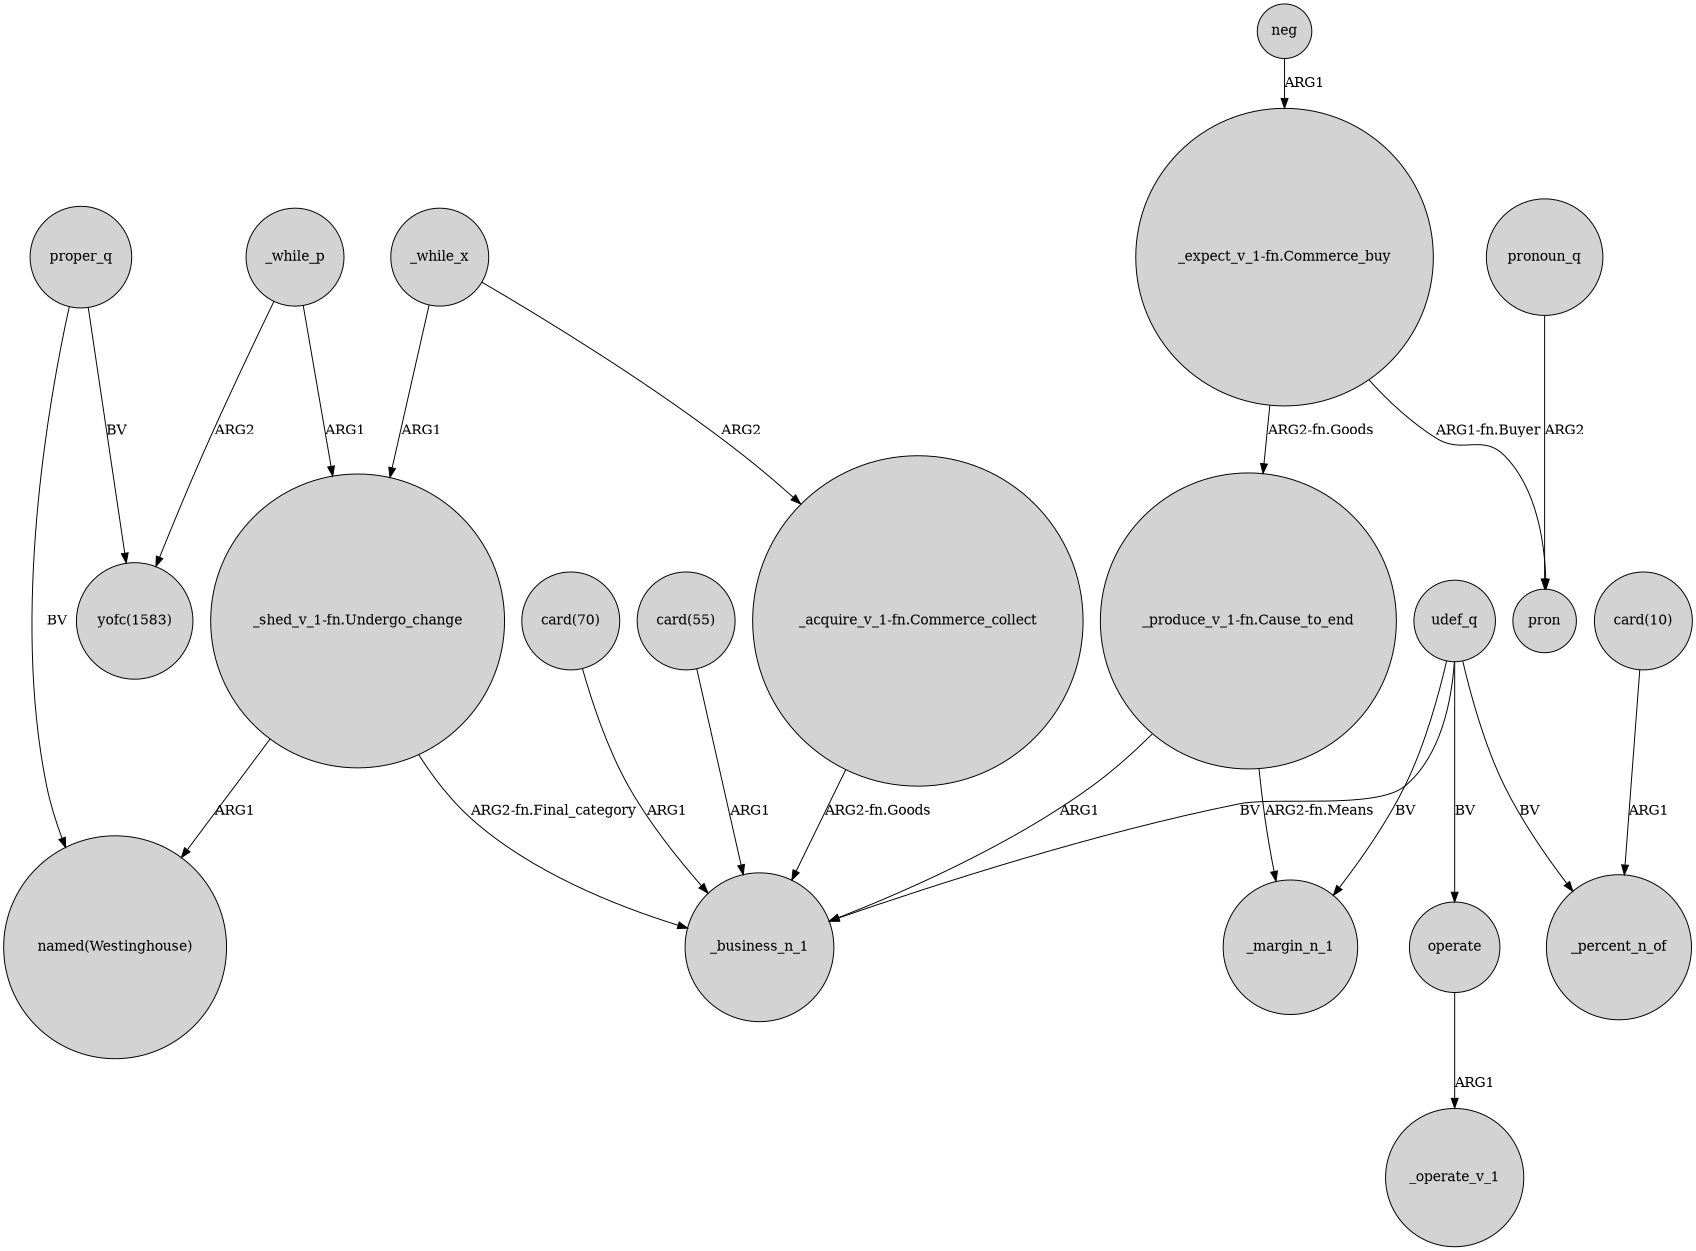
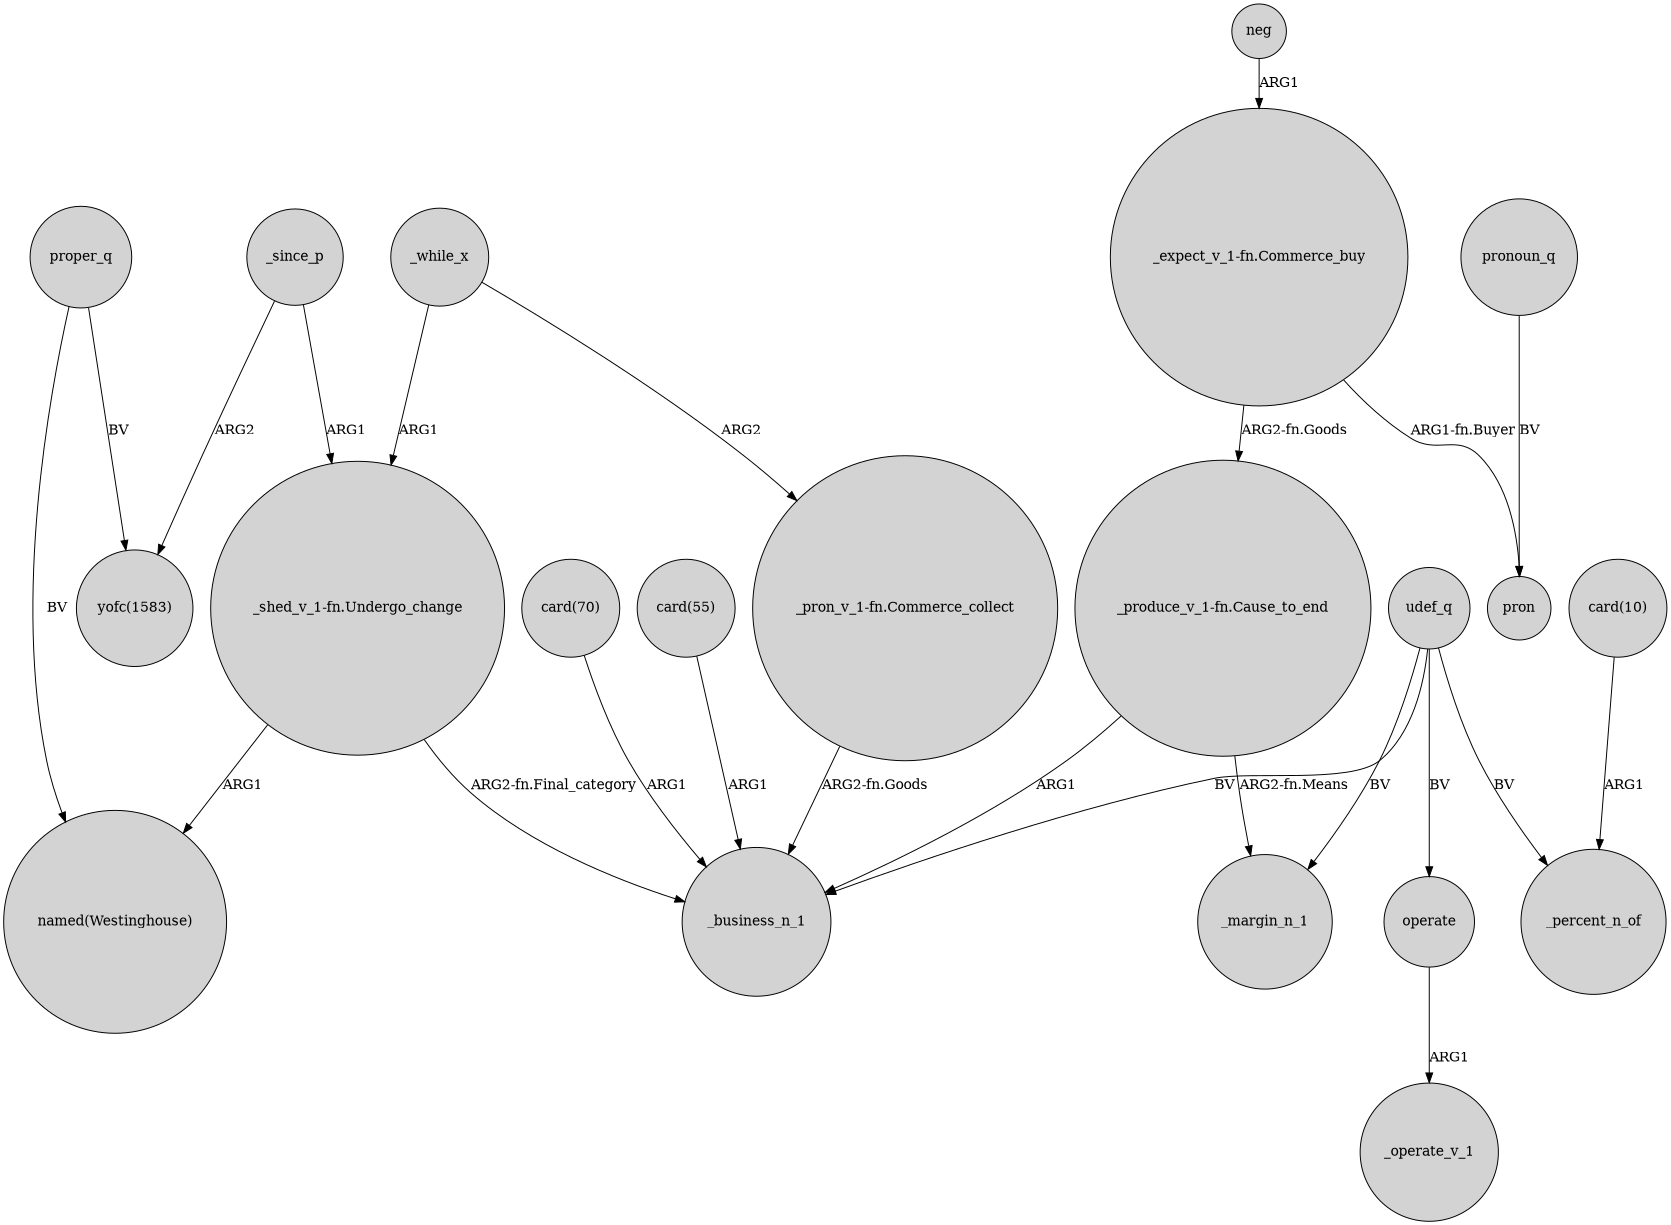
(295, 257) -> (295, 257)
(1565, 431) -> (1529, 431)
(918, 621) -> (905, 608)
